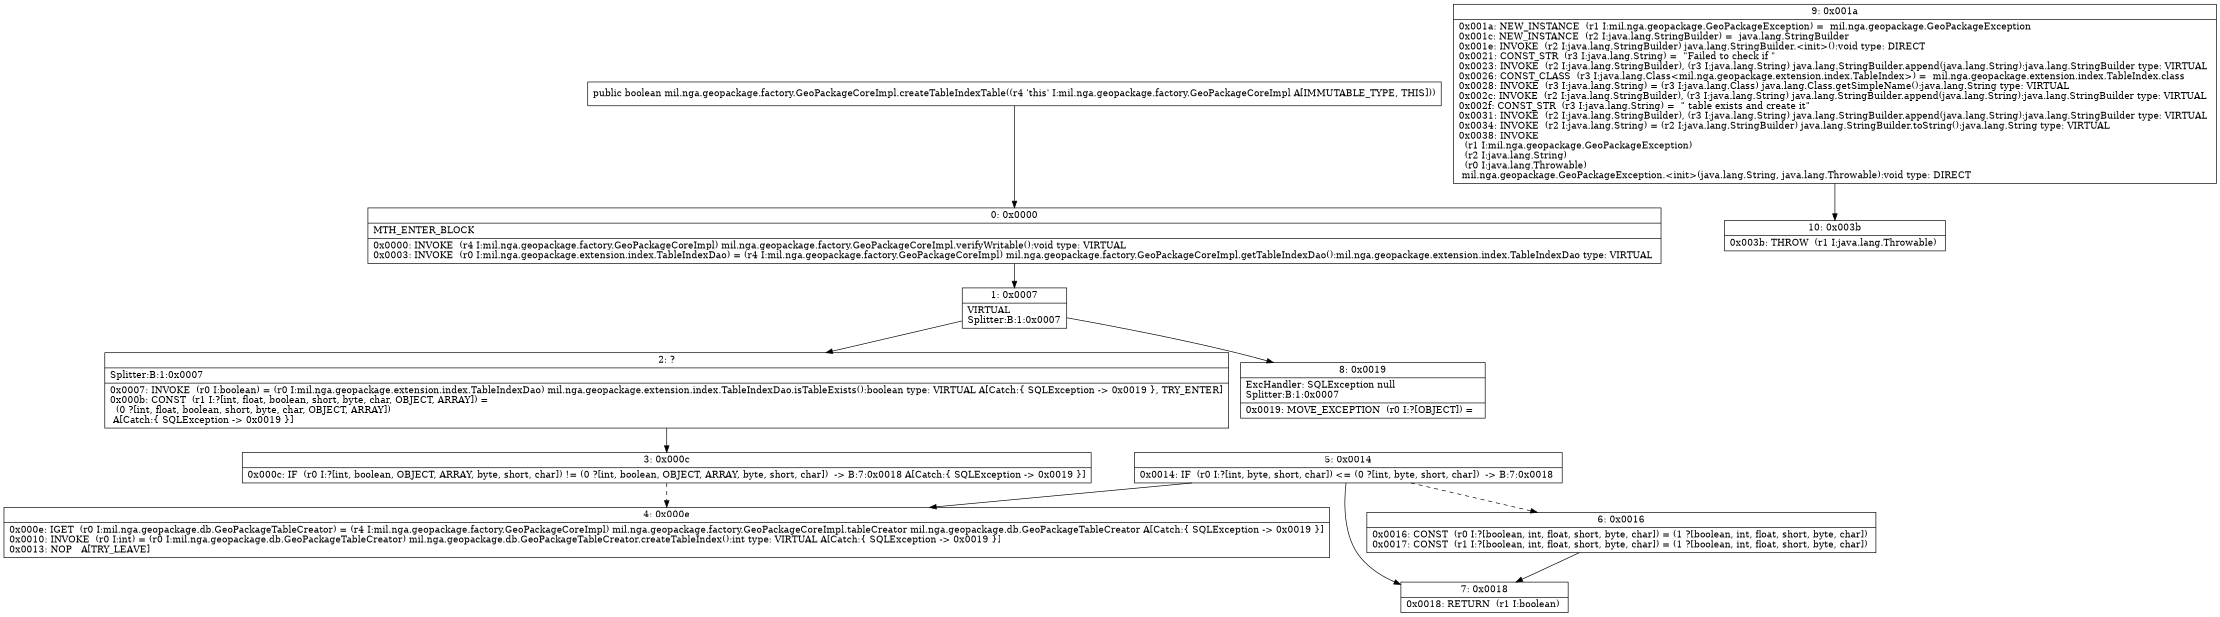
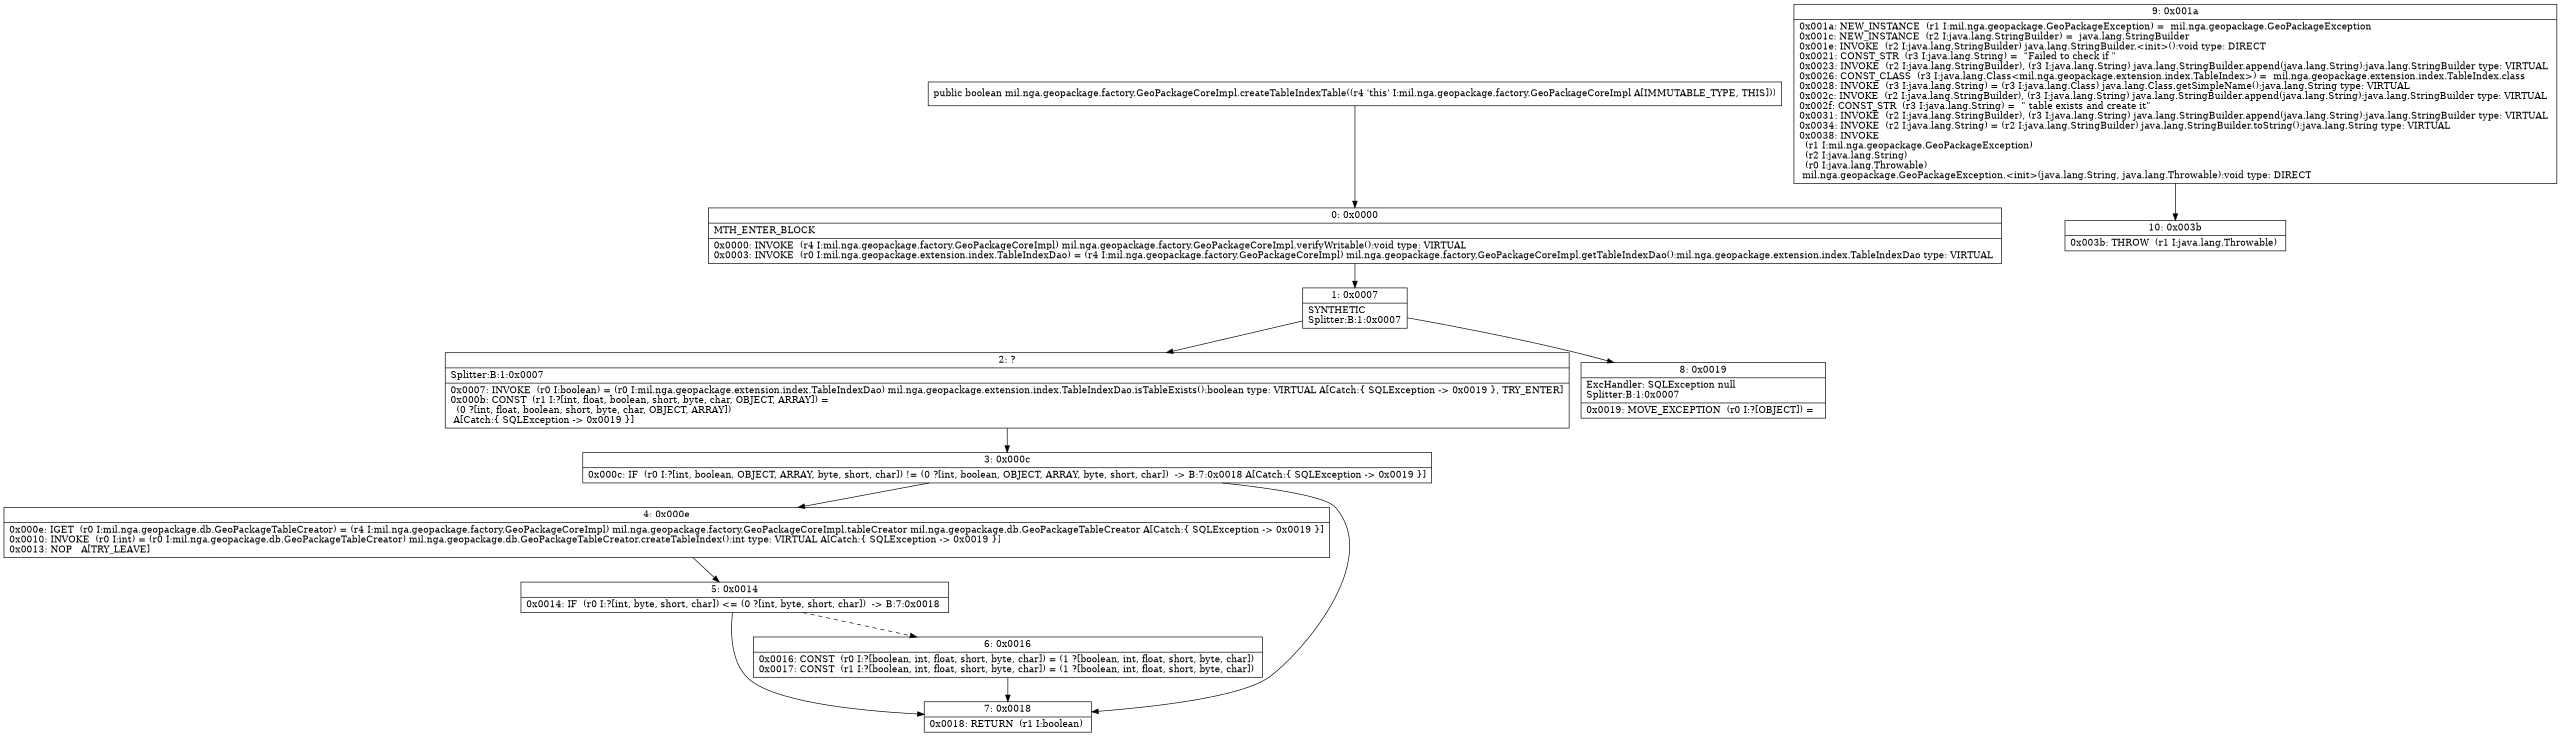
(989, 310) -> (1337, 310)
(667, 492) -> (867, 495)
(1064, 495) -> (704, 568)
none -> (1317, 626)
